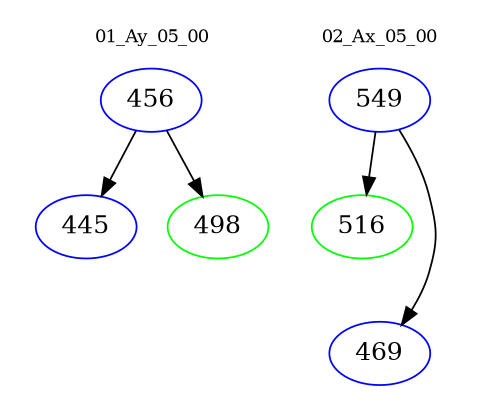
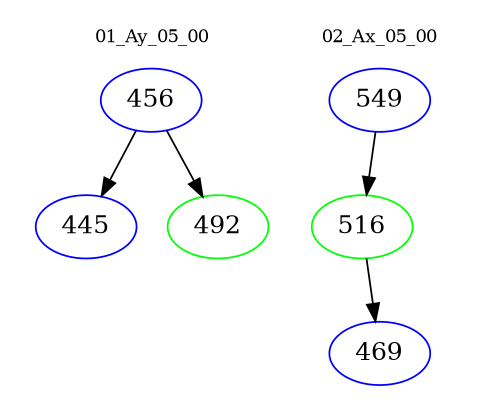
(434, 219) -> (370, 281)
(218, 227) -> (218, 227)
